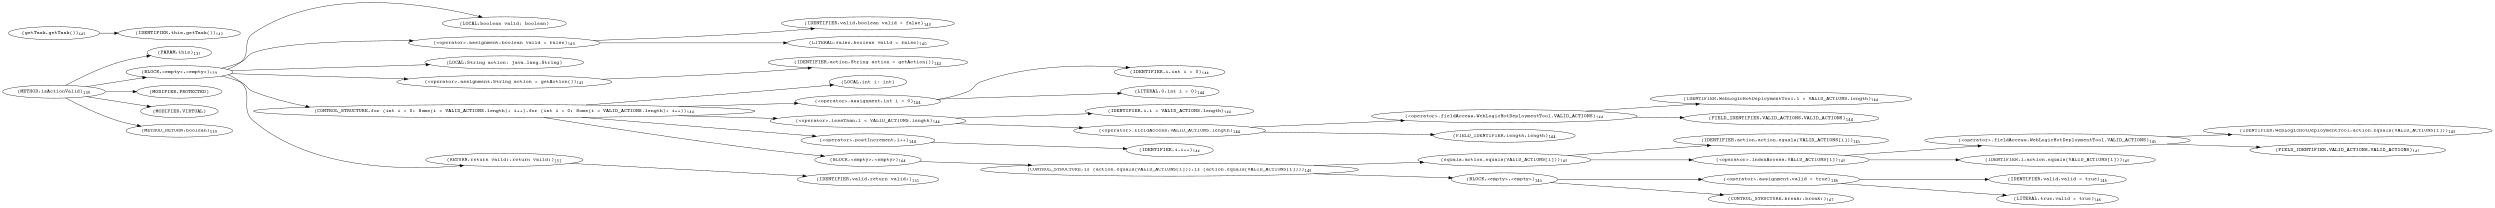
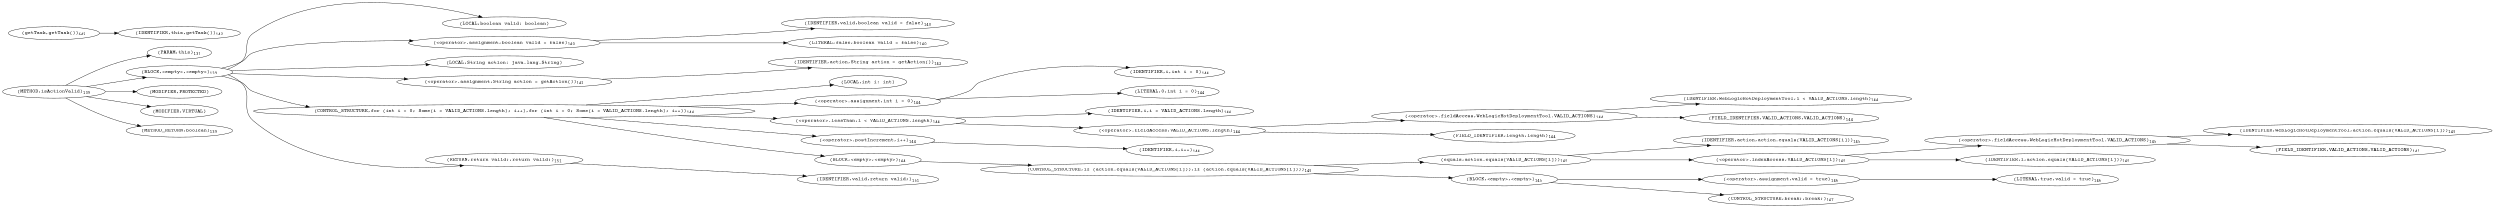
(2058, 179) -> none
